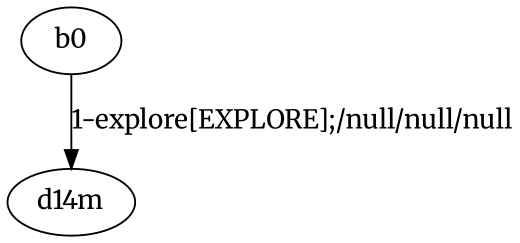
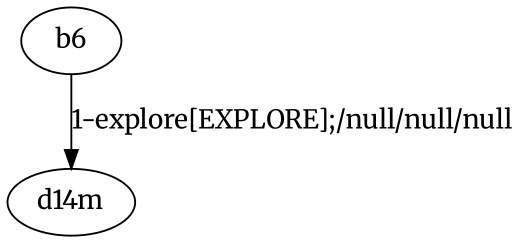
(71, 41) -> (71, 41)
